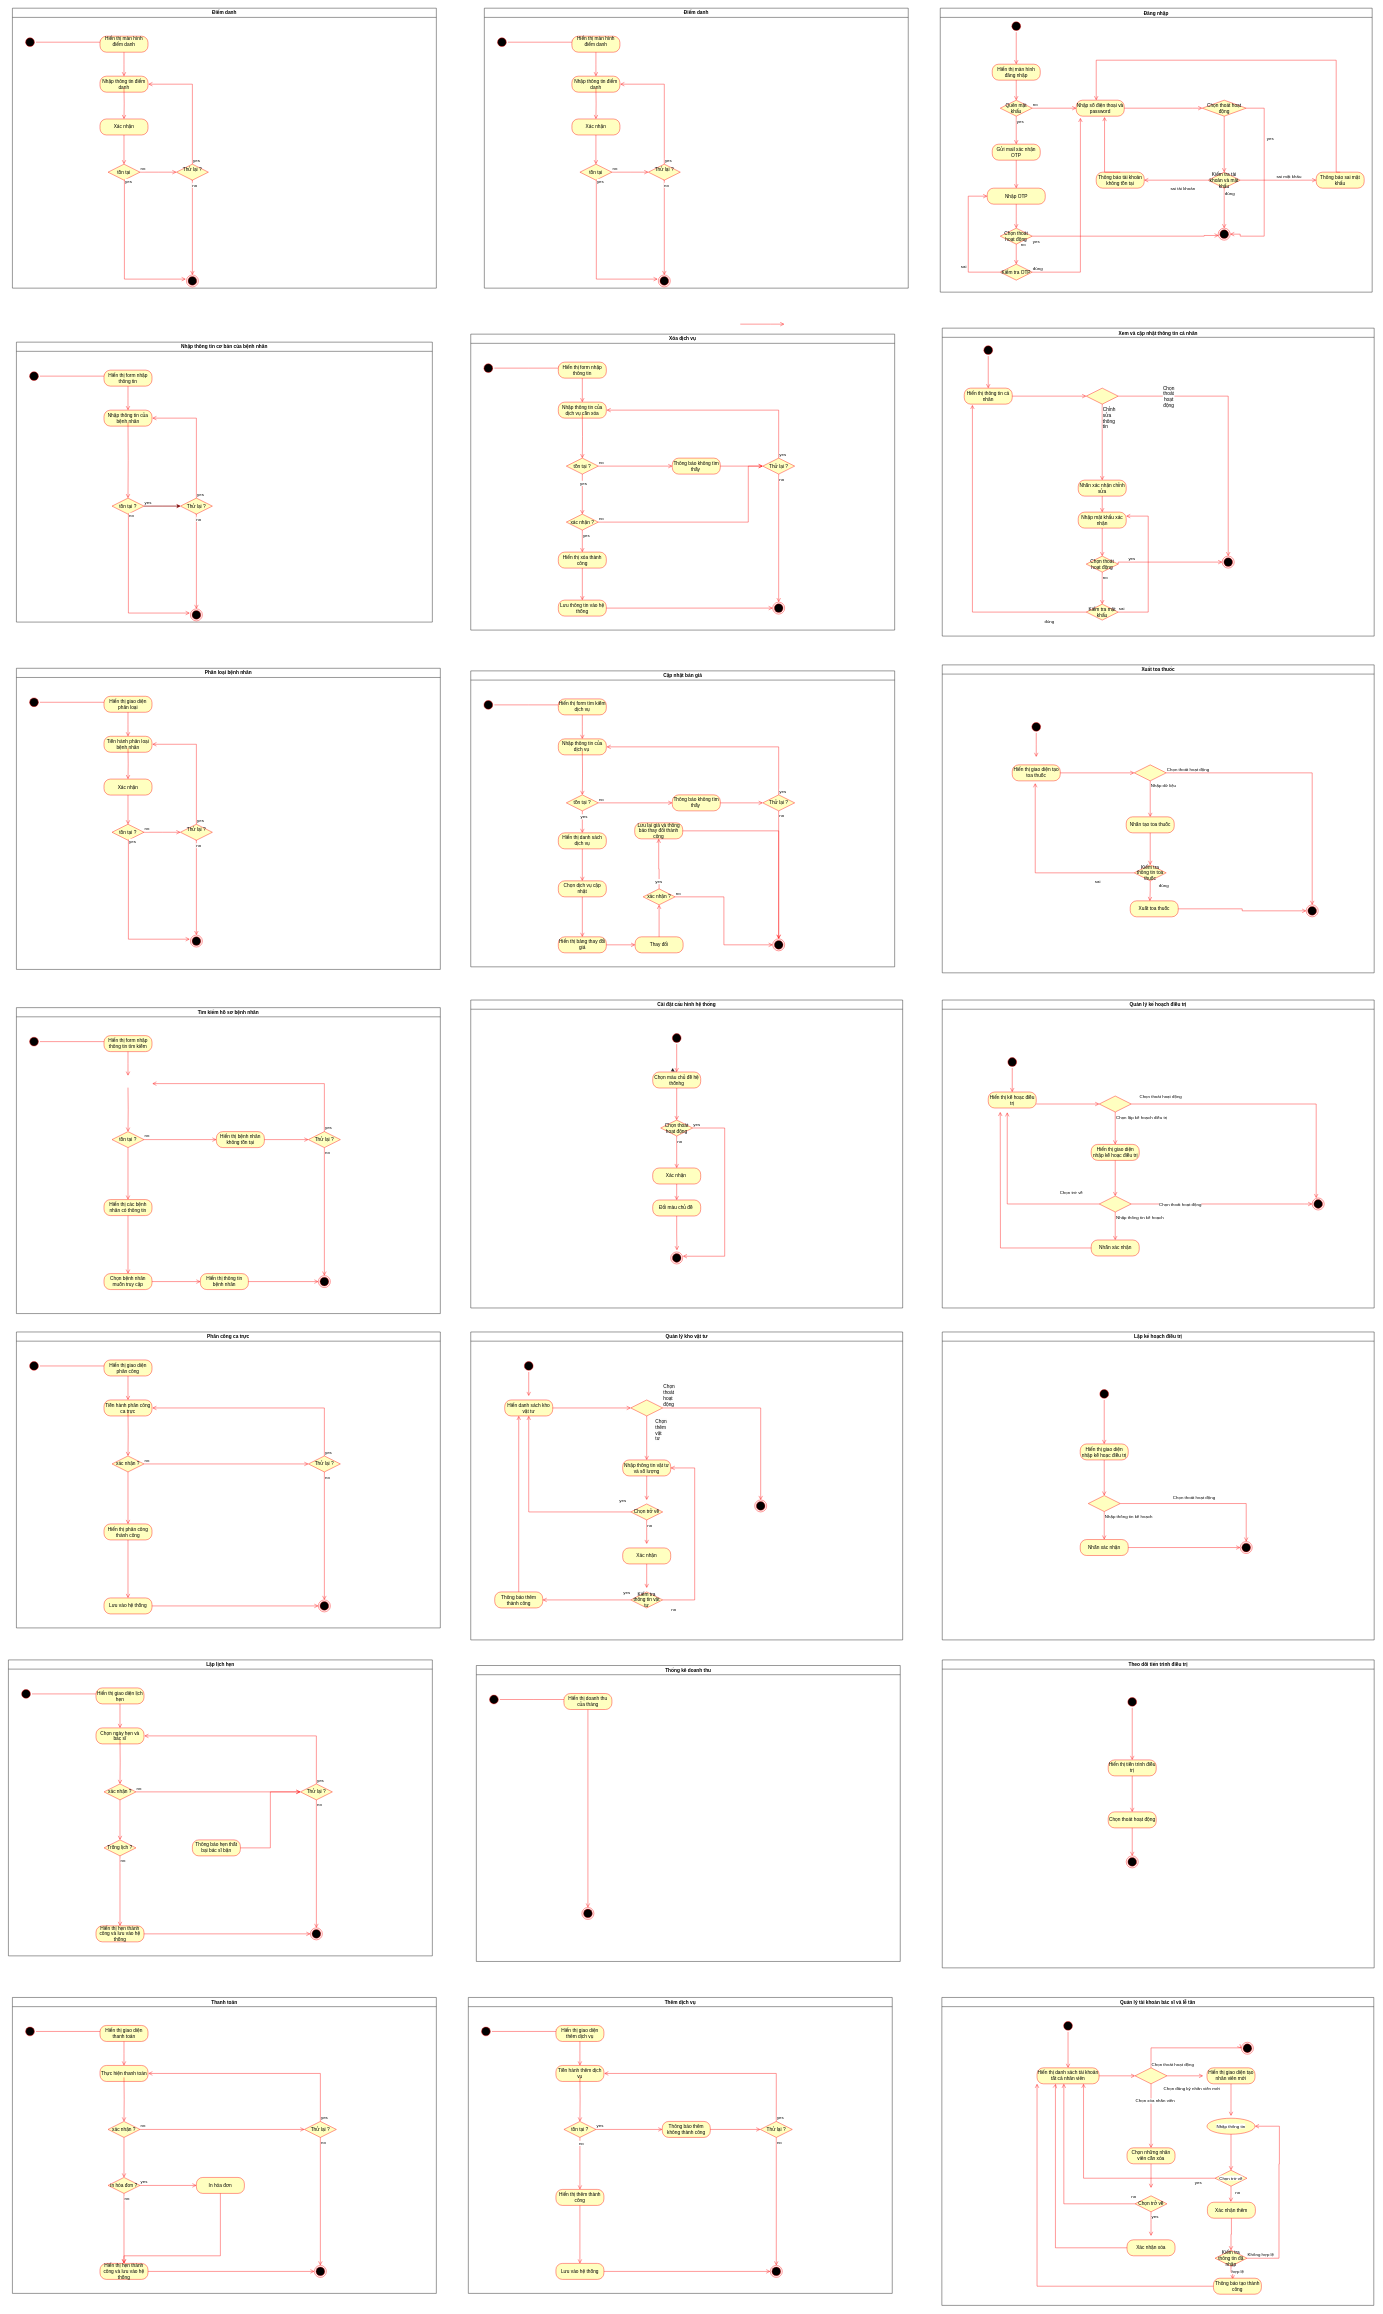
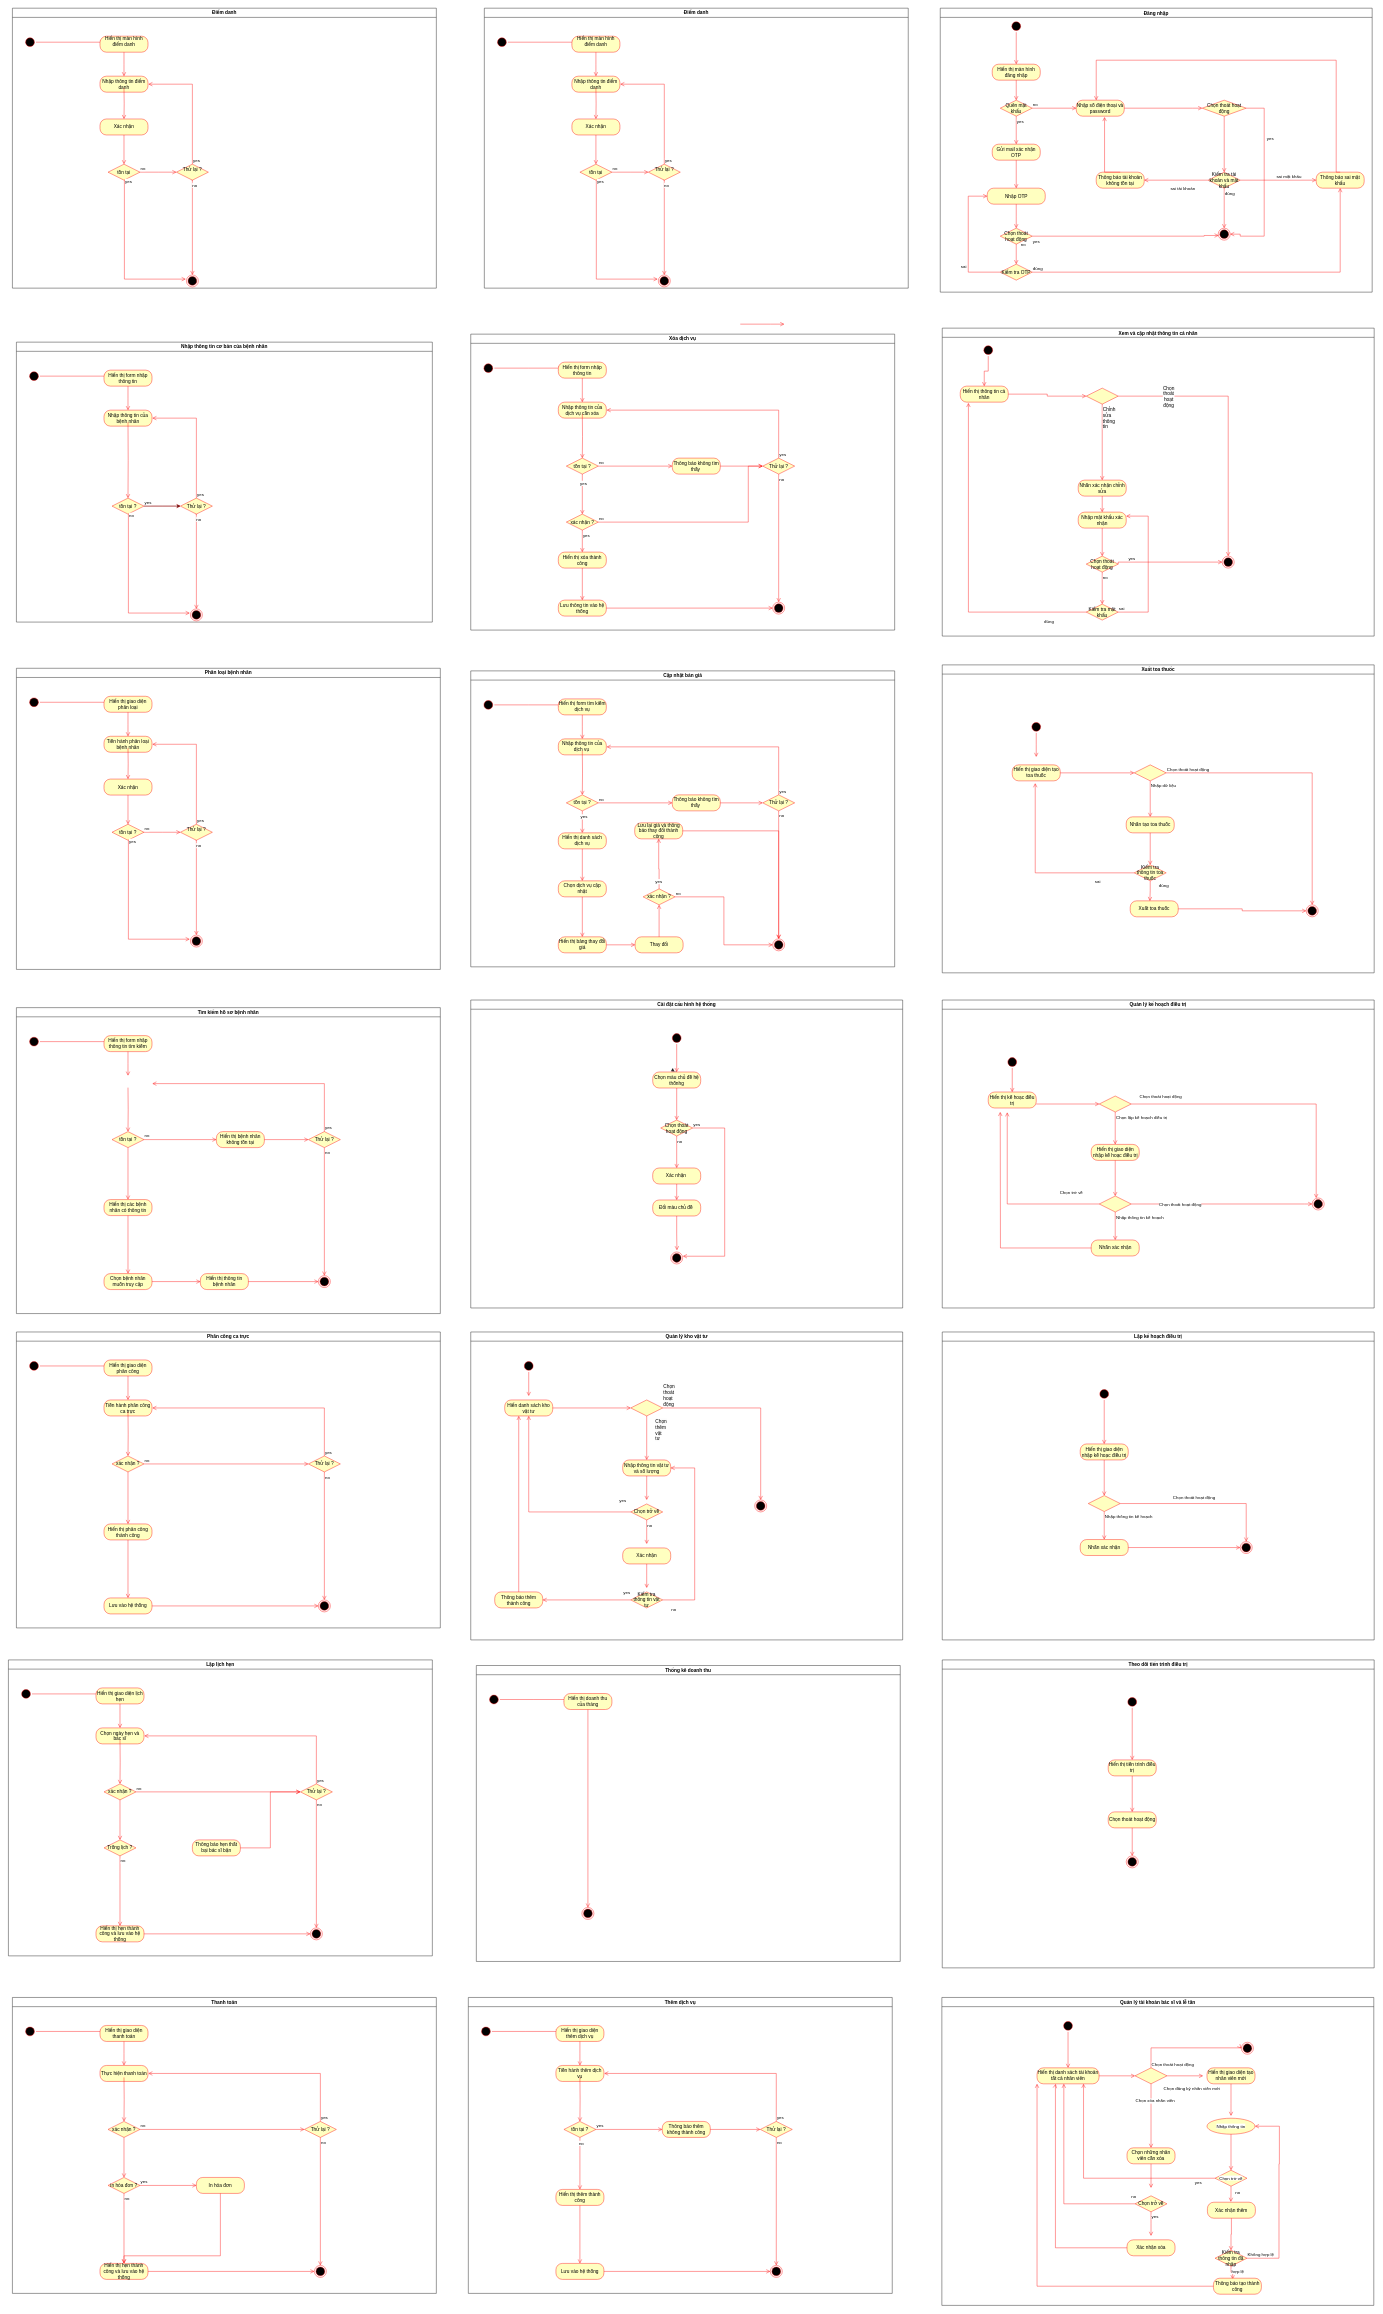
(1080, 197) -> (1340, 272)
(988, 396) -> (984, 394)
